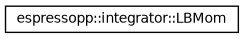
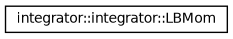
(122, 19) -> (116, 19)
